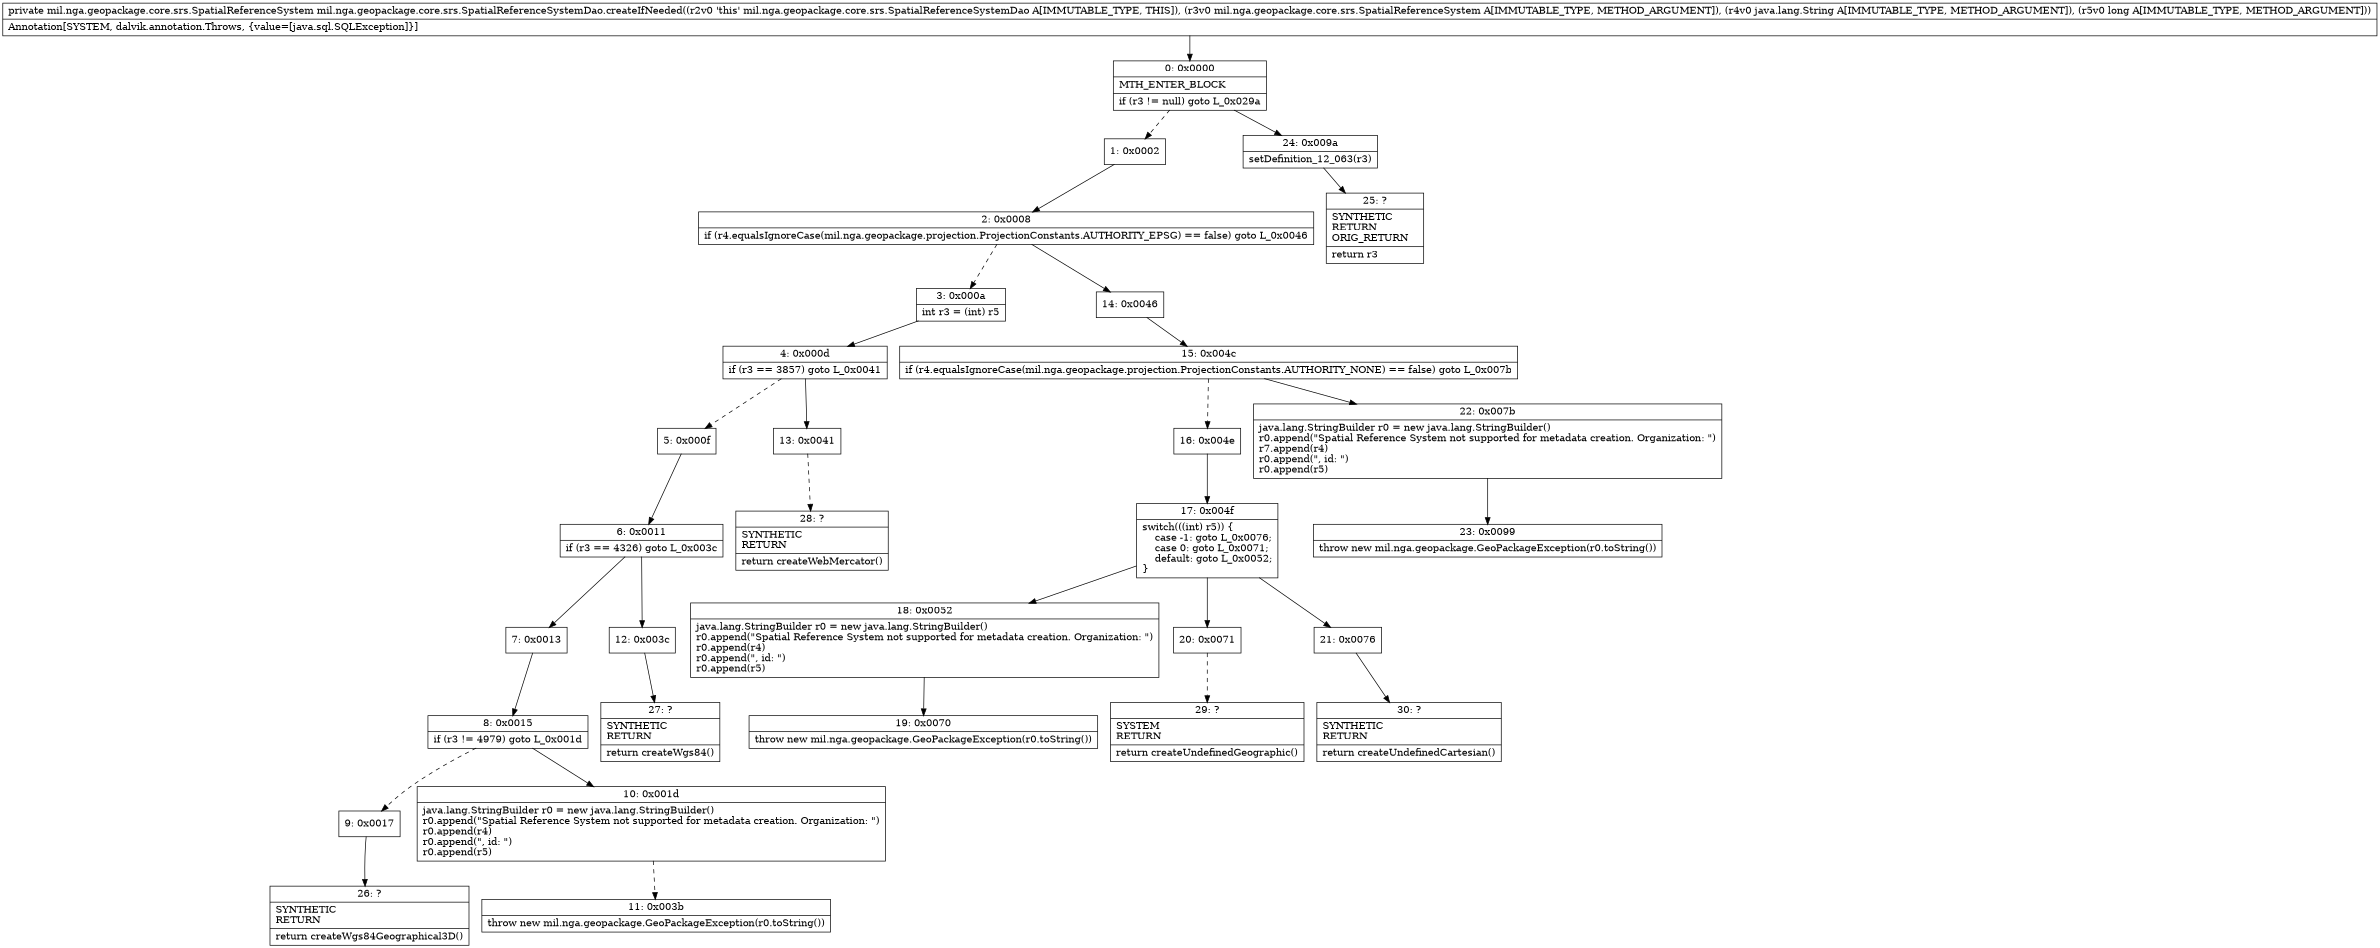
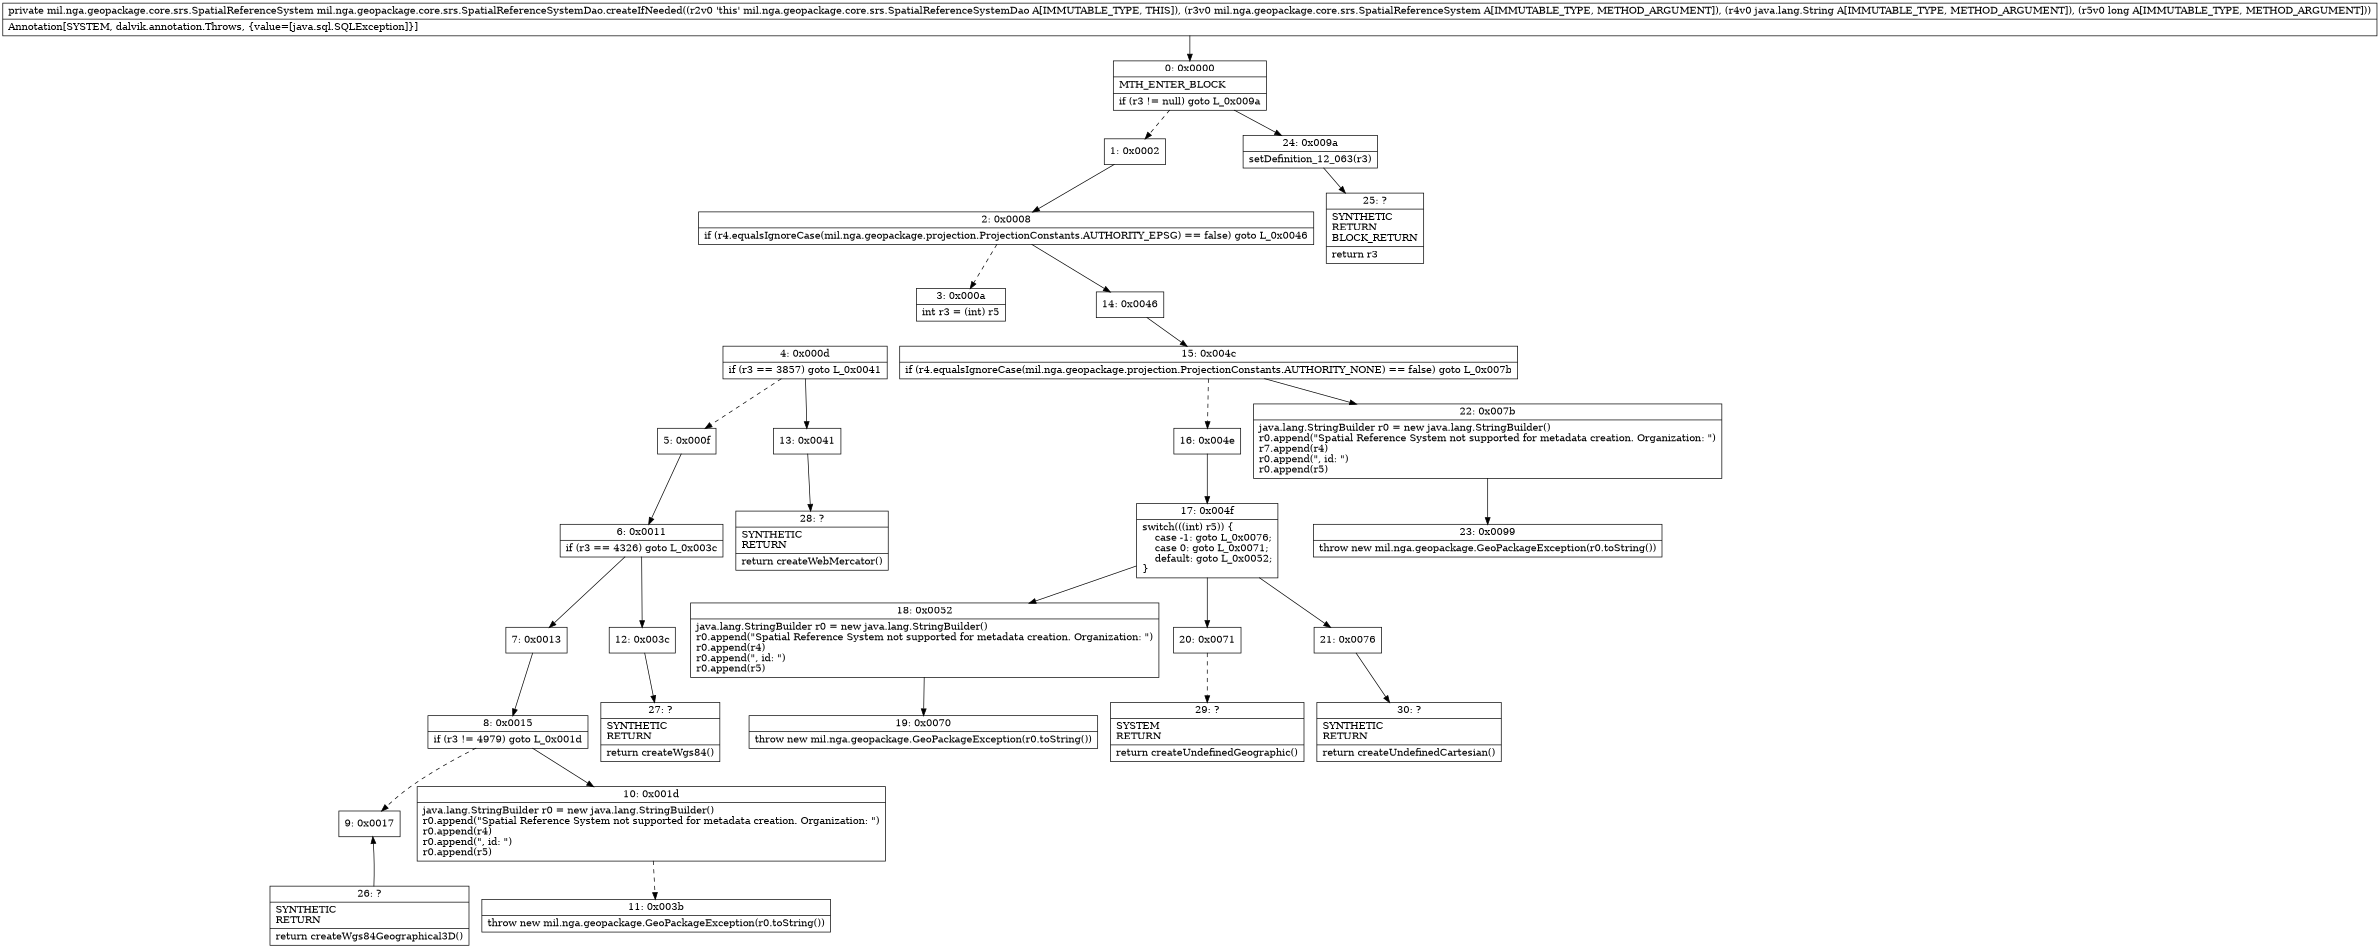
(1190, 102) -> (1190, 102)
(1370, 238) -> (1375, 238)
(886, 332) -> none
(809, 479) -> (809, 479)
(365, 858) -> (374, 865)
